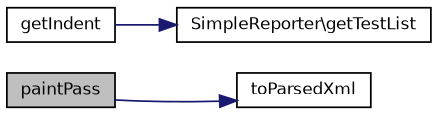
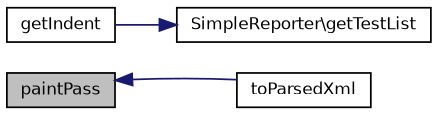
(167, 102) -> (185, 79)
